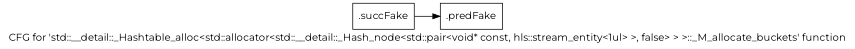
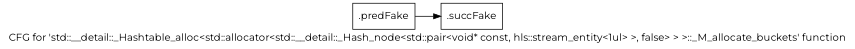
(424, 16) -> (424, 16)
